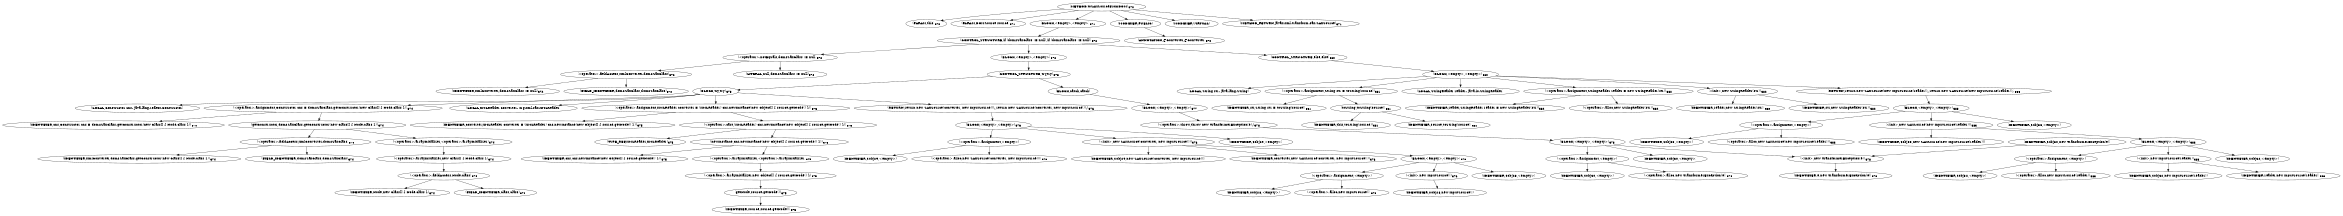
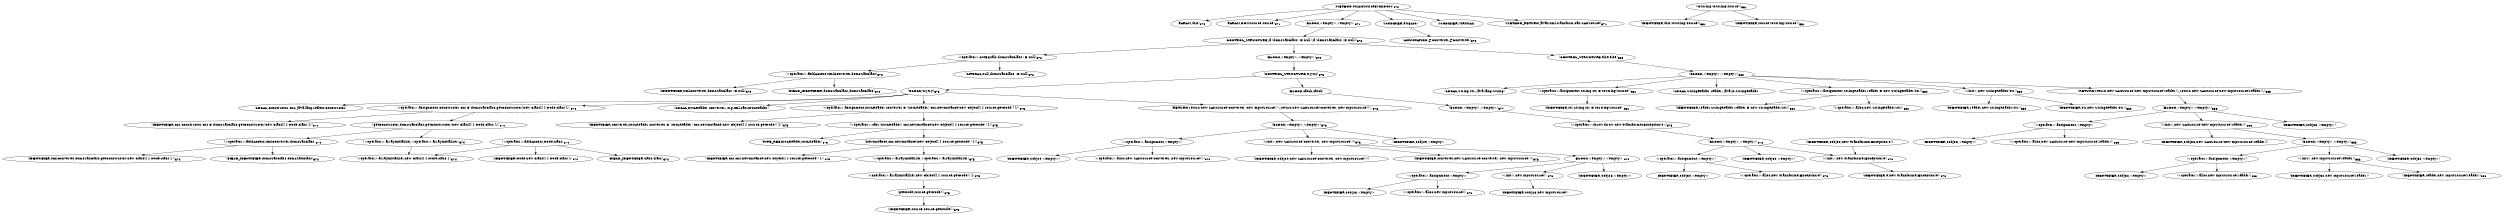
(1347, 99) -> none
(444, 166) -> (474, 150)
